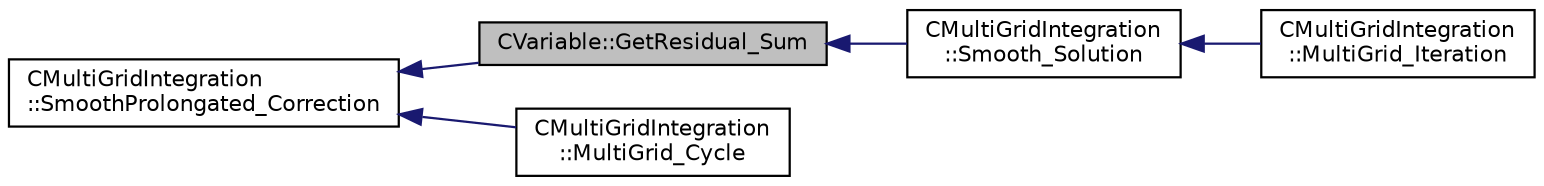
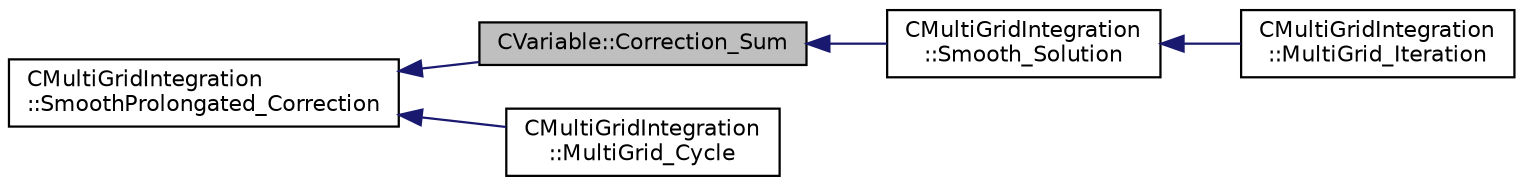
(653, 44) -> (643, 44)
